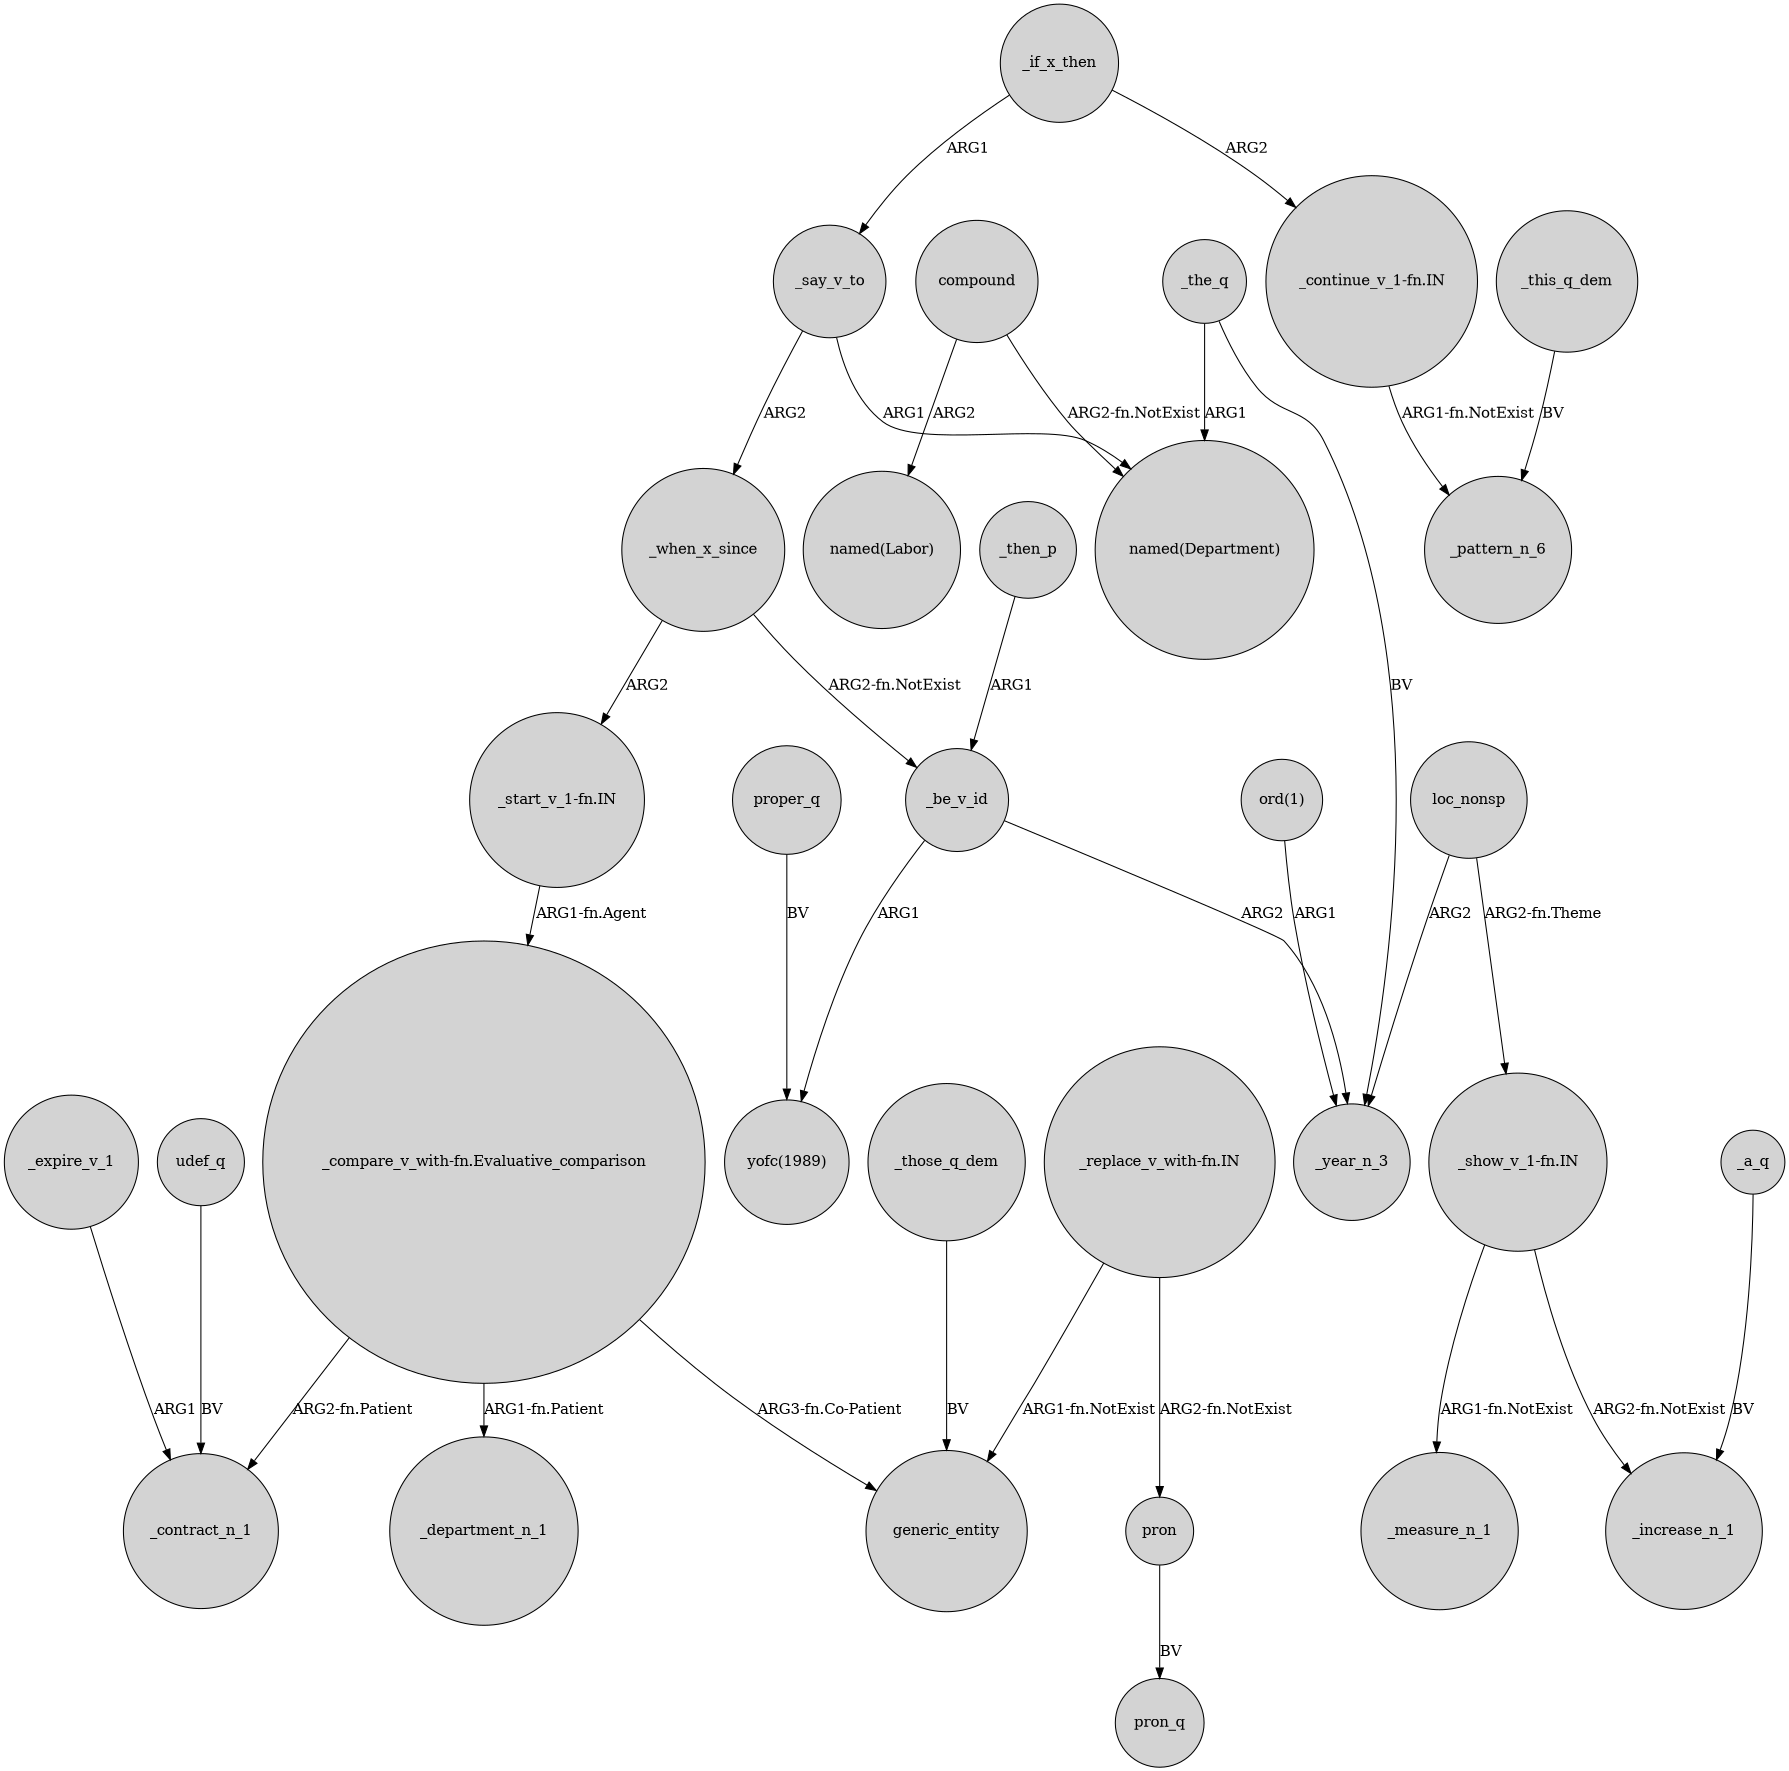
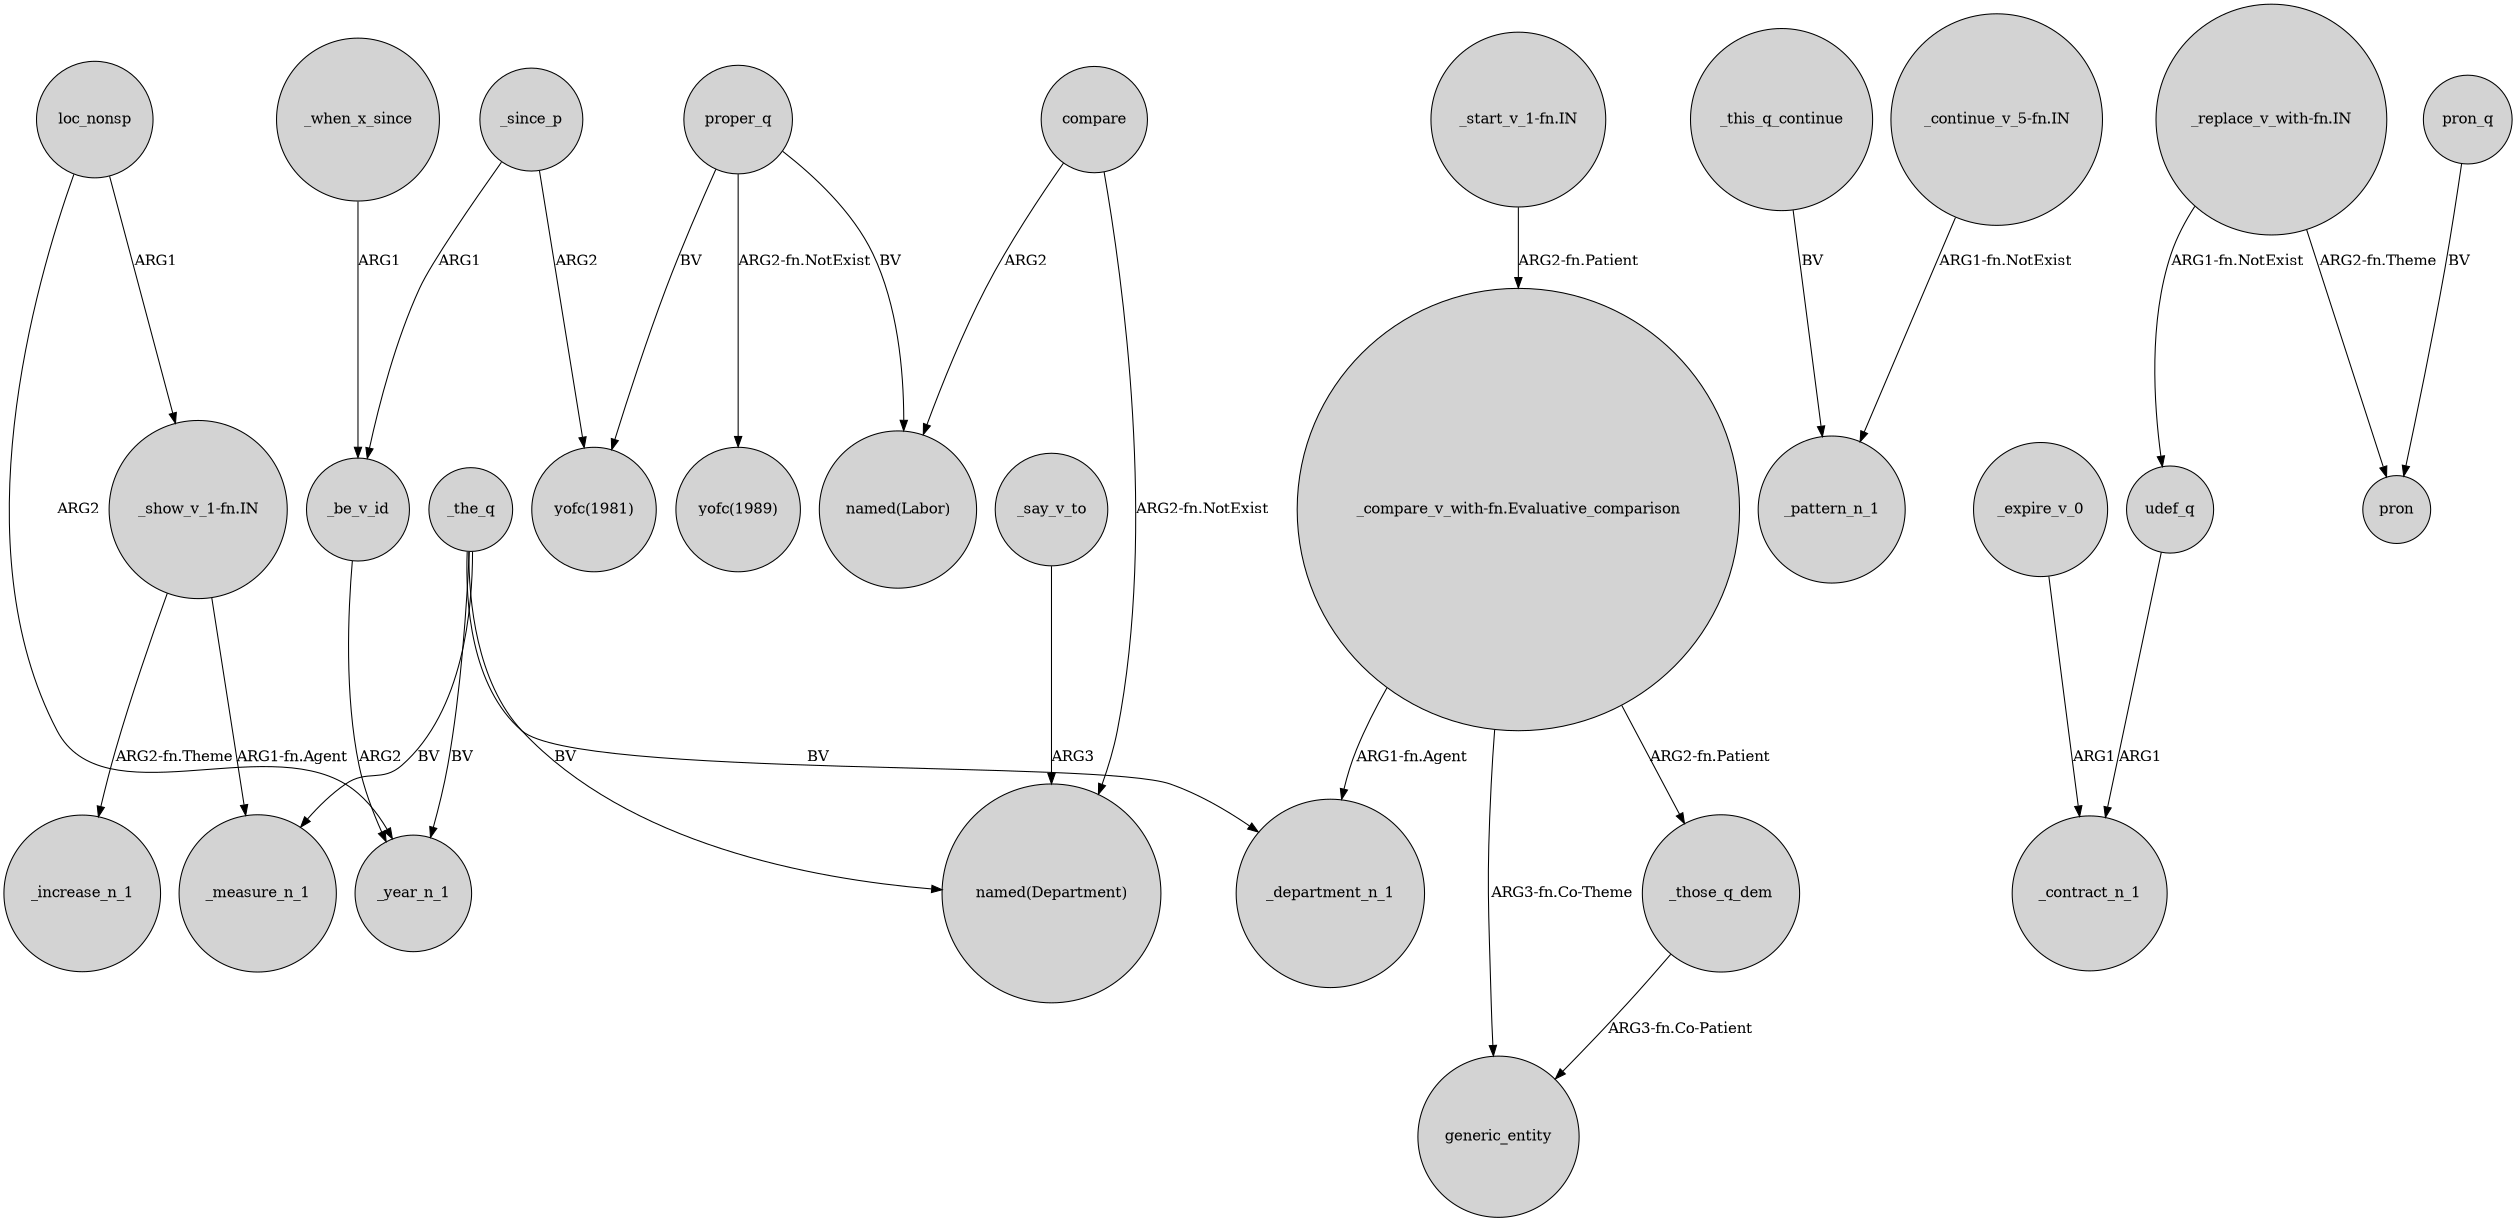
(1059, 63) -> none
none -> (879, 269)
(977, 281) -> (1094, 120)
(1372, 281) -> (1997, 120)
(1567, 281) -> (1782, 120)
(768, 397) -> none
(904, 414) -> (1073, 757)
(1226, 414) -> (565, 757)
none -> (594, 510)
(1028, 550) -> (531, 120)
(1498, 550) -> (1832, 510)
(635, 668) -> none
(895, 686) -> (379, 262)
none -> (438, 718)
none -> (793, 764)
(1282, 800) -> none
(592, 914) -> (1578, 262)
(798, 914) -> (804, 262)
(1543, 914) -> (156, 262)
(850, 959) -> none
(71, 1162) -> (2041, 510)
(1352, 1162) -> (413, 893)
(1753, 1162) -> none
(1049, 1358) -> (2157, 328)
(302, 1399) -> (1651, 760)
(212, 1410) -> (2140, 757)
(544, 1410) -> (1412, 757)
(830, 1410) -> (1562, 893)
(958, 1410) -> (1681, 1029)
(1226, 1410) -> (2378, 262)
(1507, 1410) -> (292, 757)
(1659, 1410) -> (174, 757)
(1160, 1616) -> (2436, 315)
